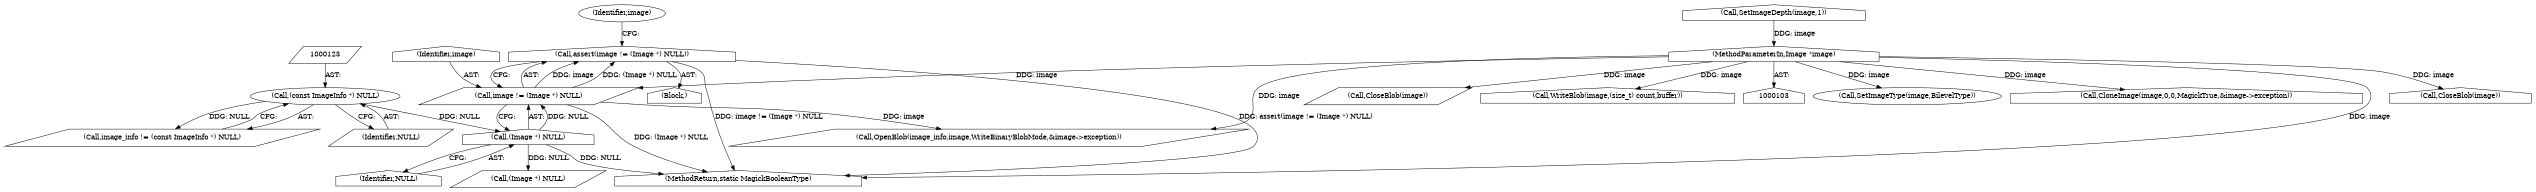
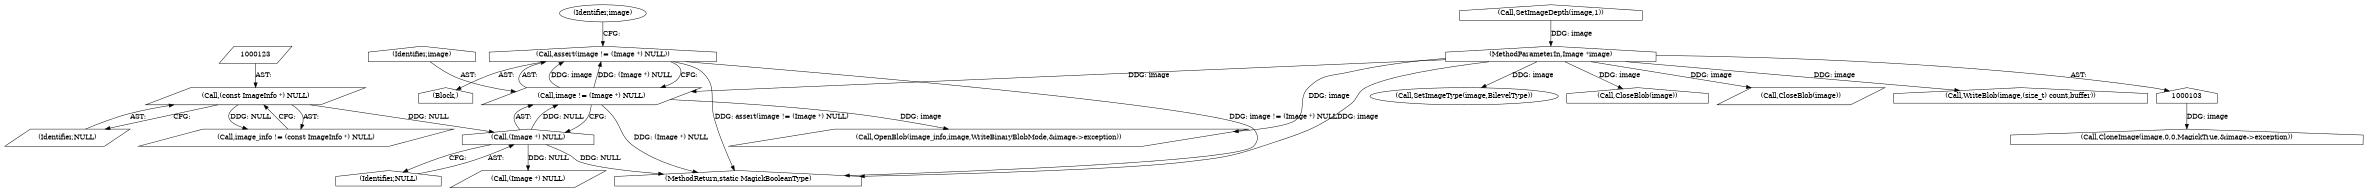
(1980, 75) -> (2187, 114)
(325, 96) -> (256, 96)
